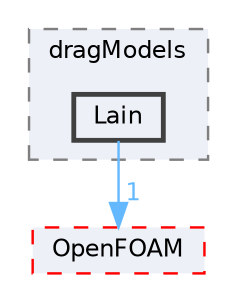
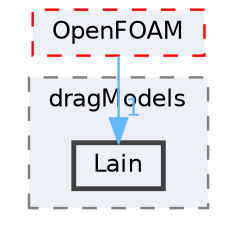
(119, 175) -> (119, 93)
